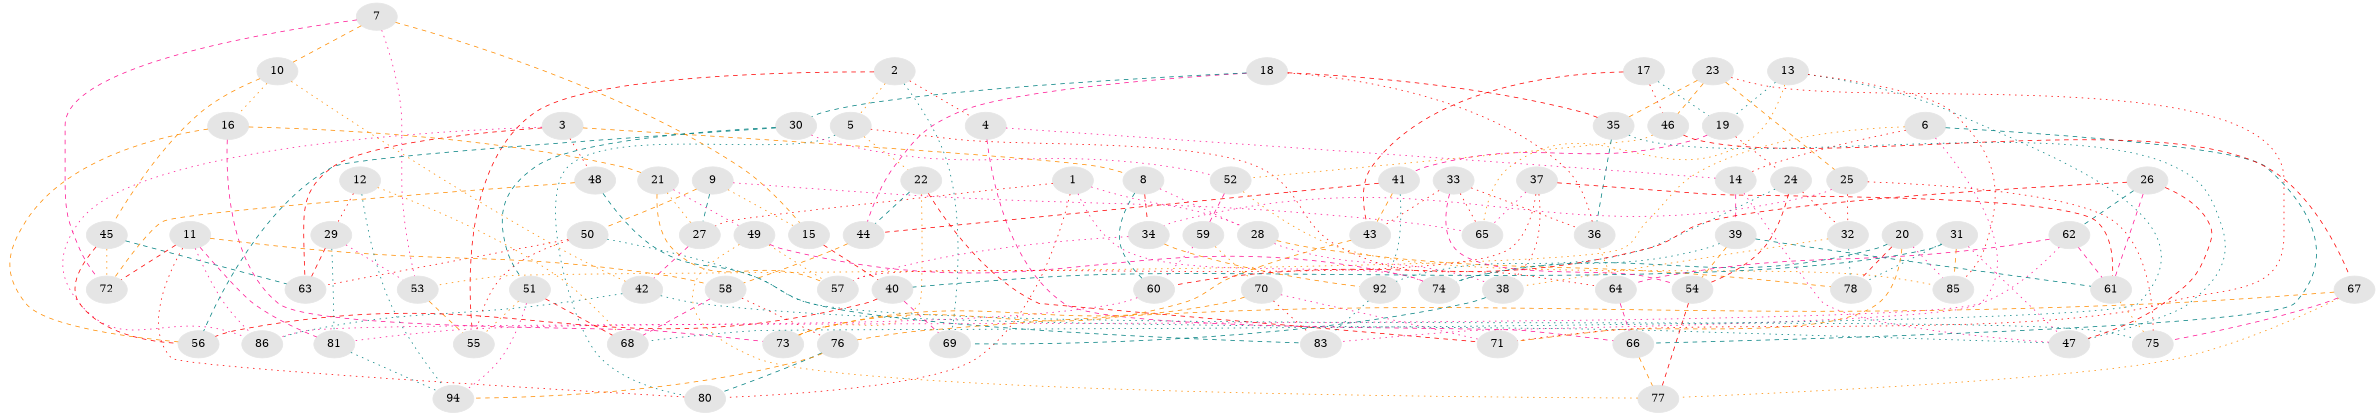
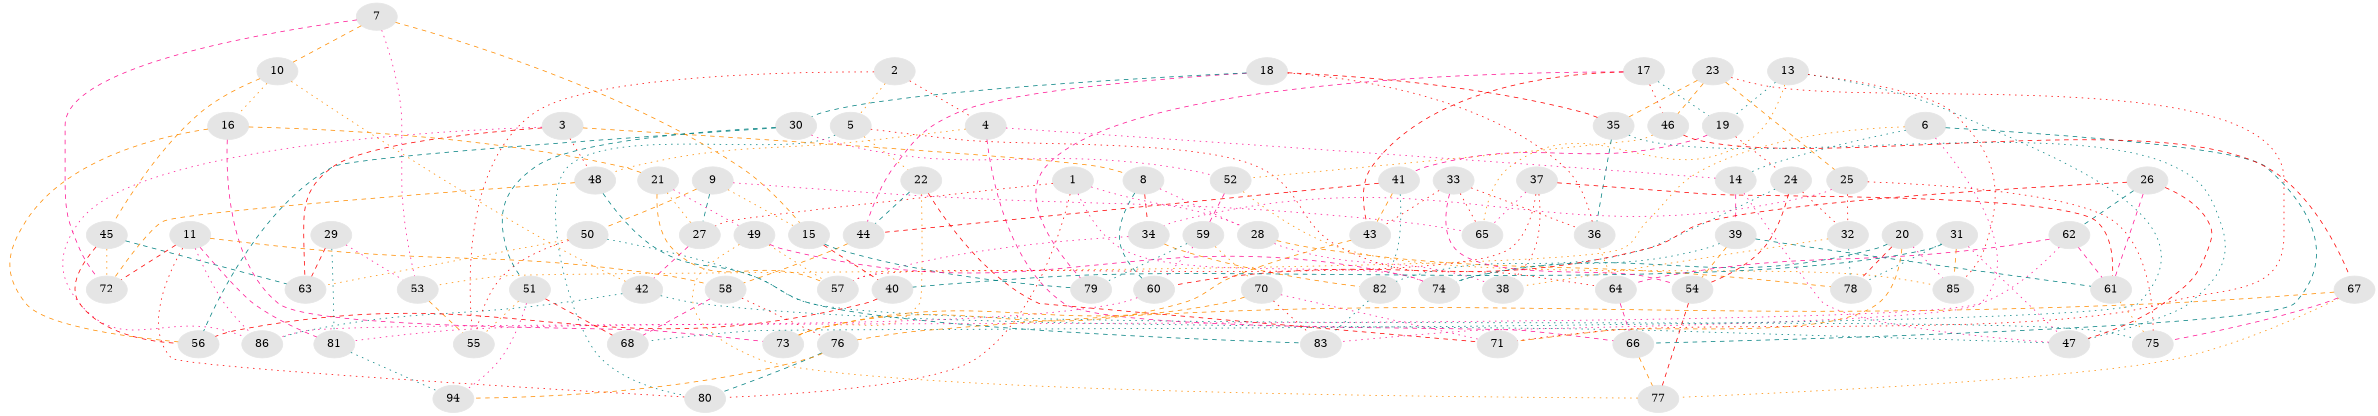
(585, 94) -> (585, 94)
none -> (744, 149)
(1805, 154) -> (1805, 154)
(360, 180) -> none
(447, 262) -> (447, 262)
none -> (1091, 290)
(1380, 290) -> (1380, 290)
(950, 344) -> none
